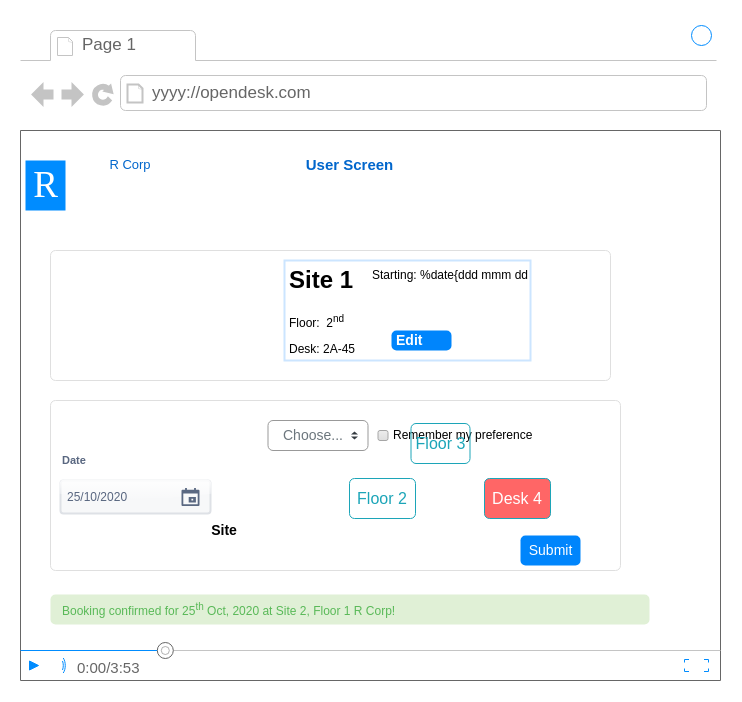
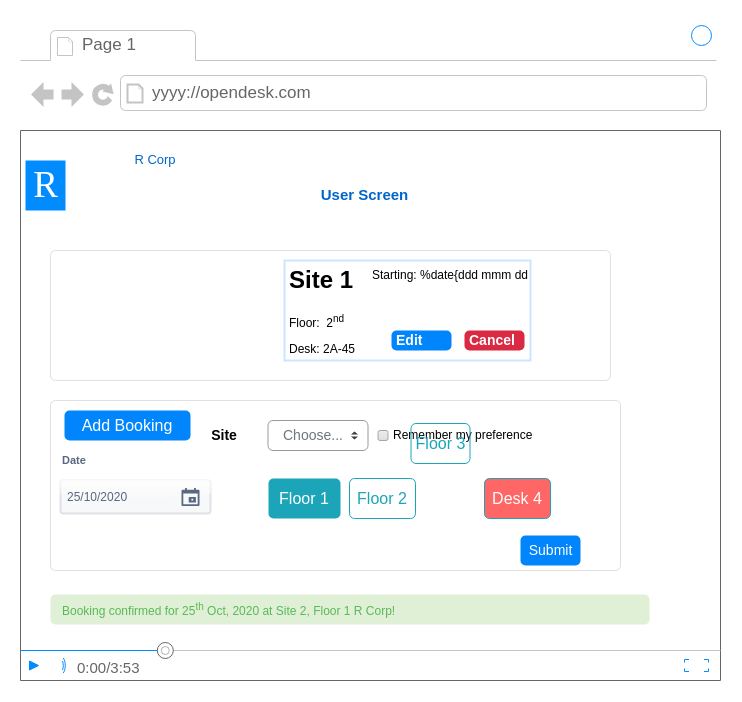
(131, 164) -> (156, 159)
(350, 164) -> (365, 194)
none -> (495, 341)
none -> (128, 426)
none -> (305, 499)
(225, 531) -> (225, 436)
